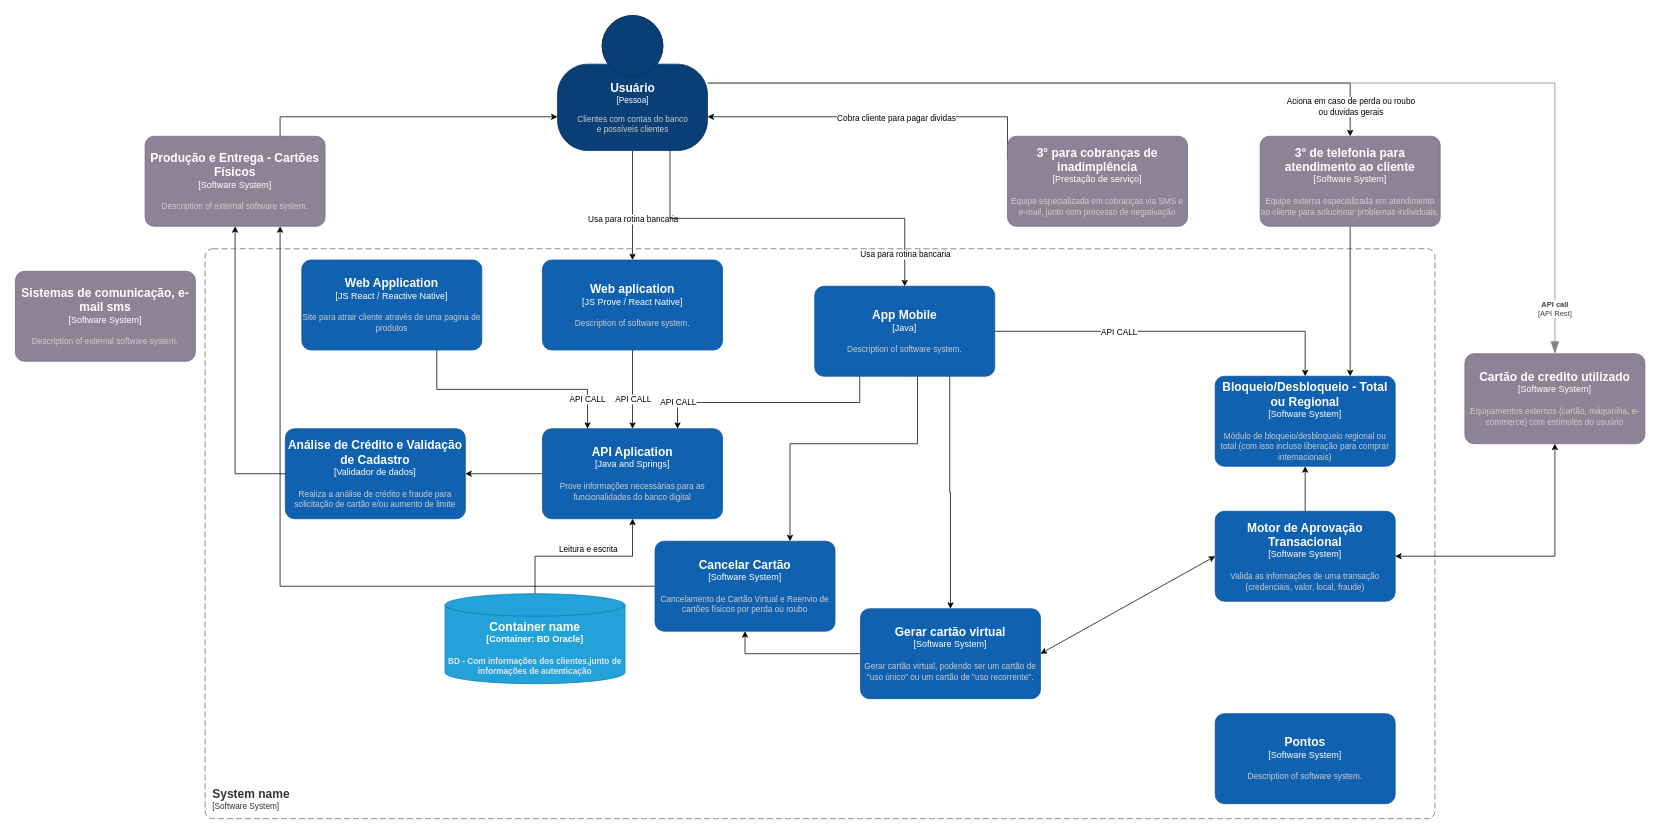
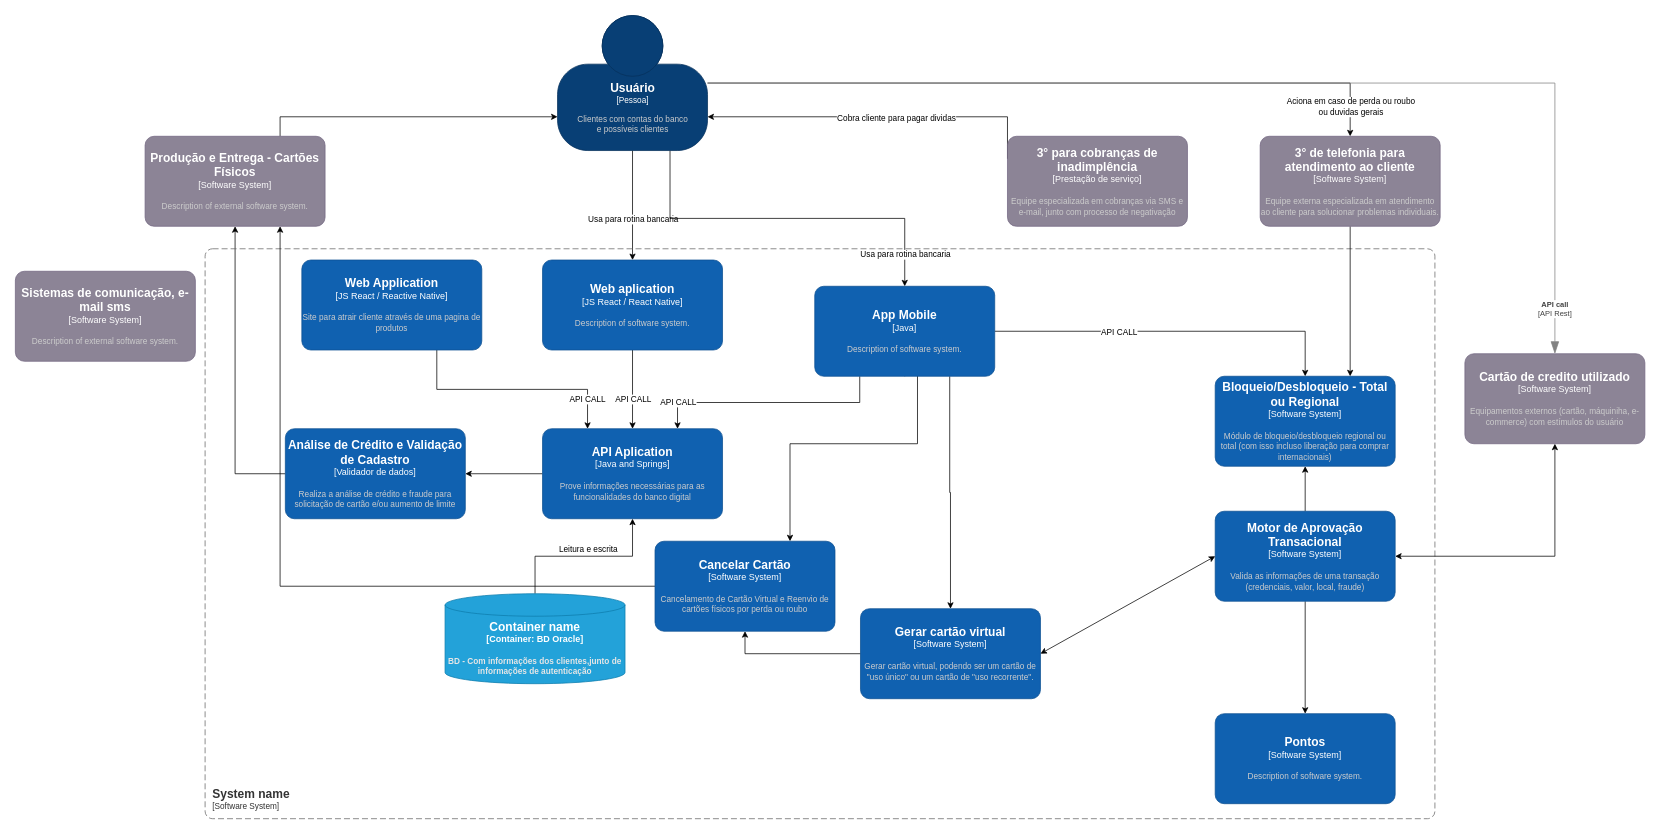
(633, 305) -> (633, 305)
none -> (1305, 654)
